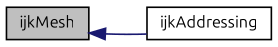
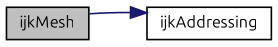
(126, 34) -> (110, 13)
